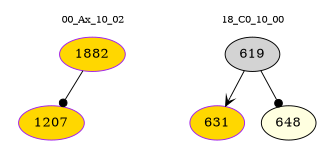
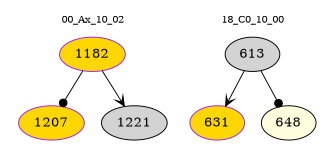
(92, 54) -> (92, 54)
(252, 54) -> (252, 54)
none -> (134, 123)
